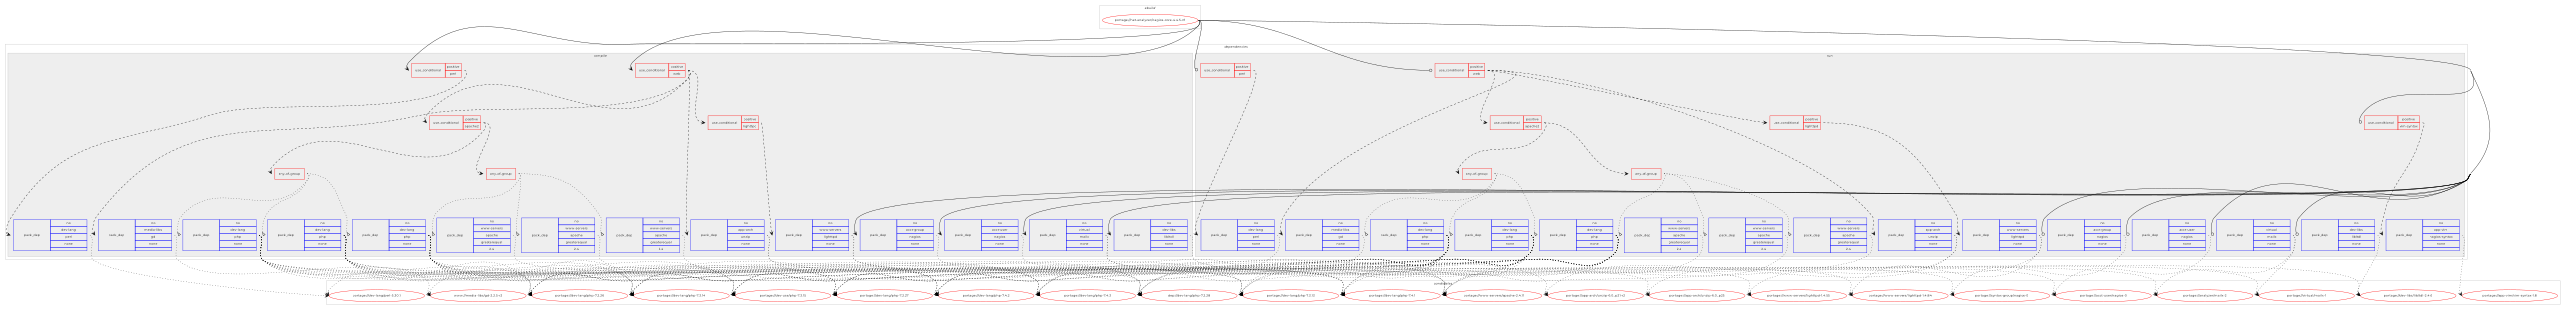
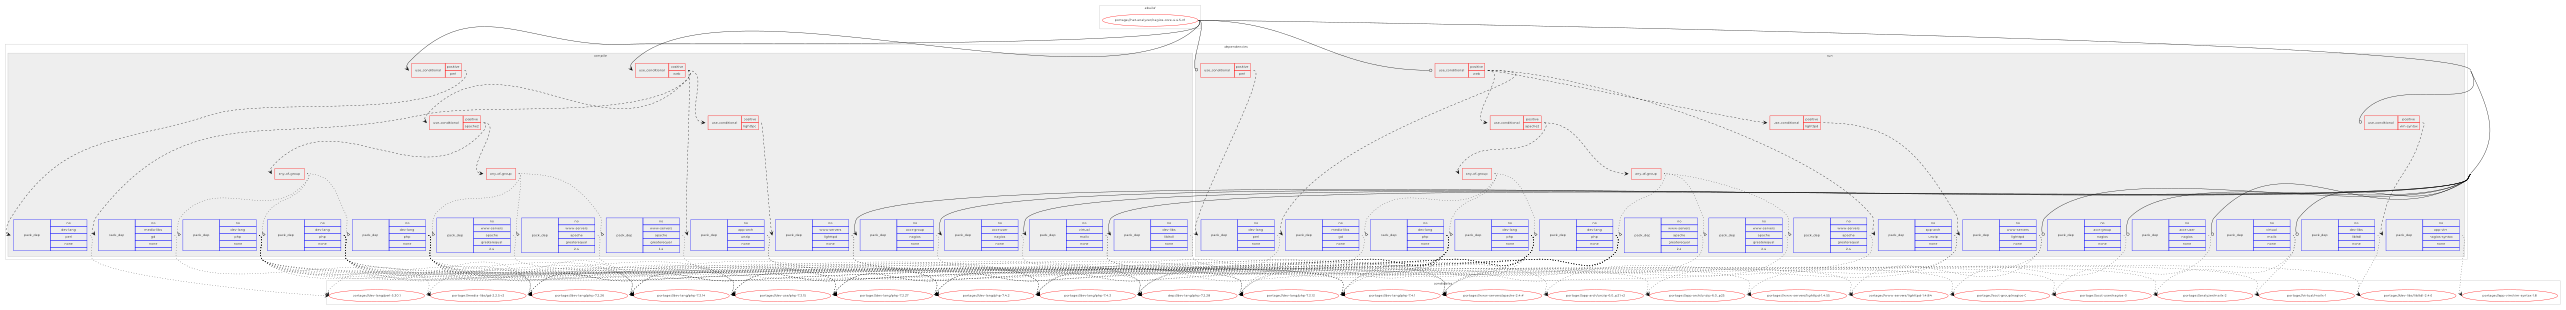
(478, 296) -> (478, 296)
(1494, 296) -> (1494, 296)
(2002, 296) -> (2002, 296)
